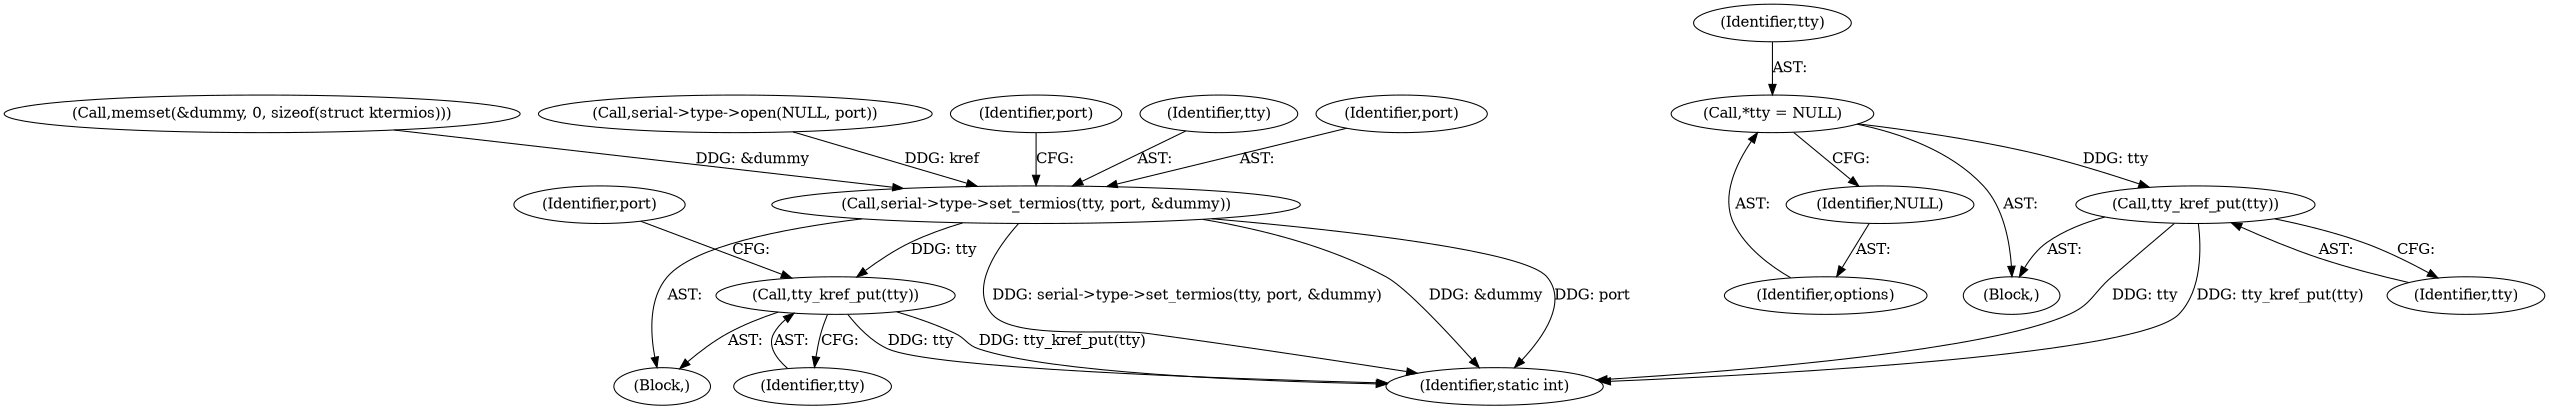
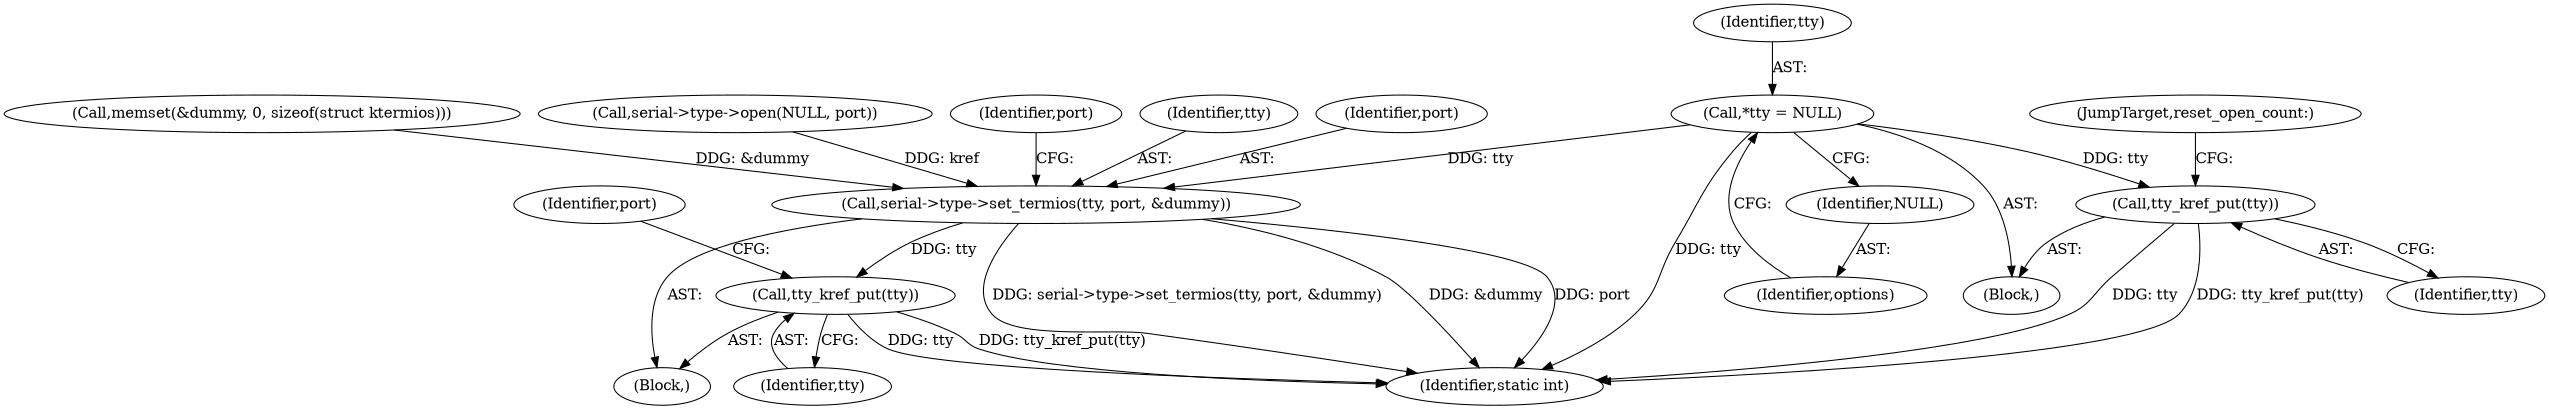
none -> (2195, 114)
none -> (1432, 156)
(1755, 205) -> (1755, 205)
none -> (1665, 263)
